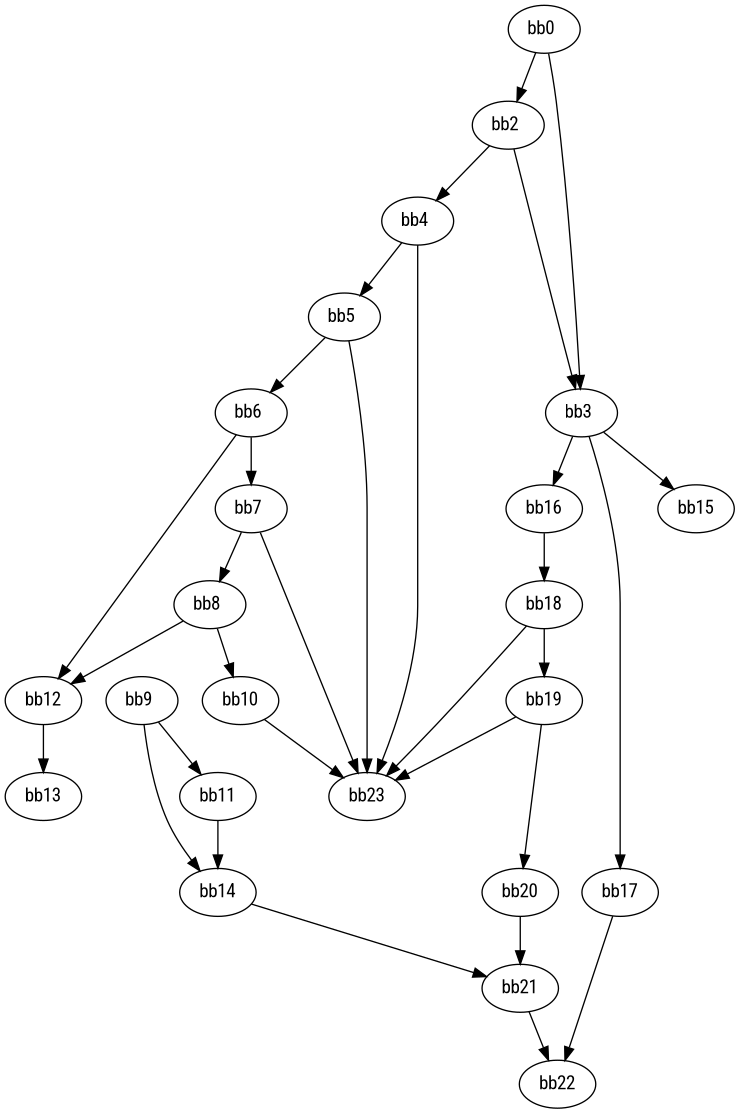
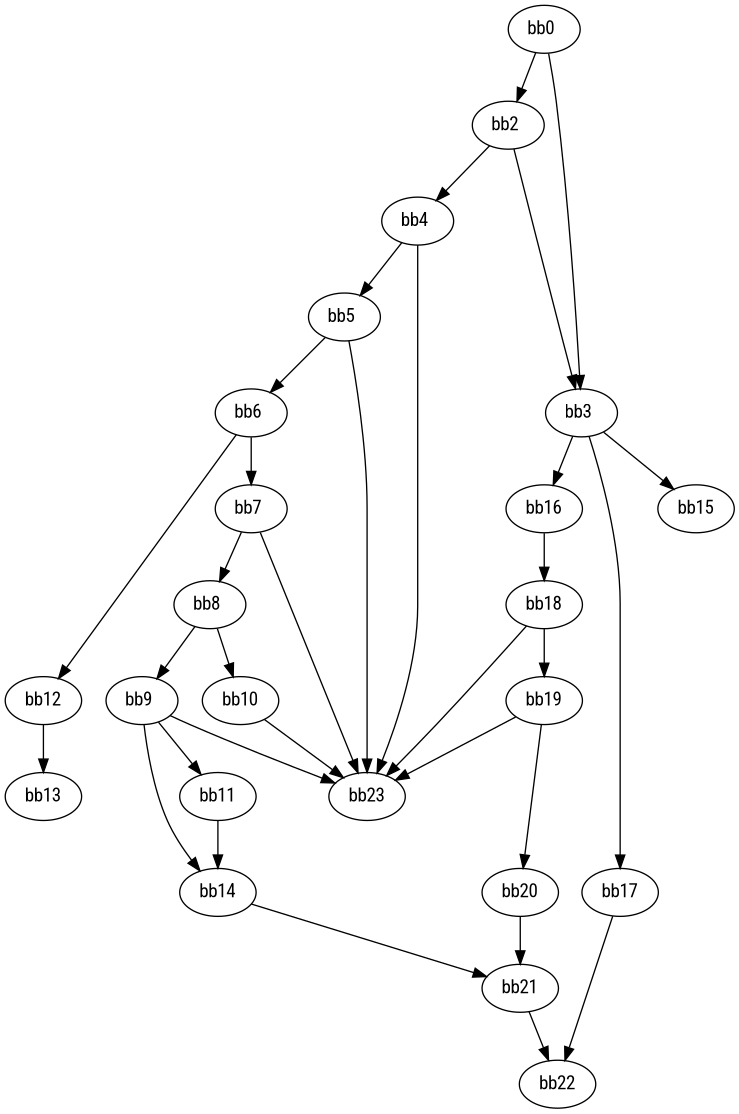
(133, 649) -> (180, 647)
none -> (246, 748)
